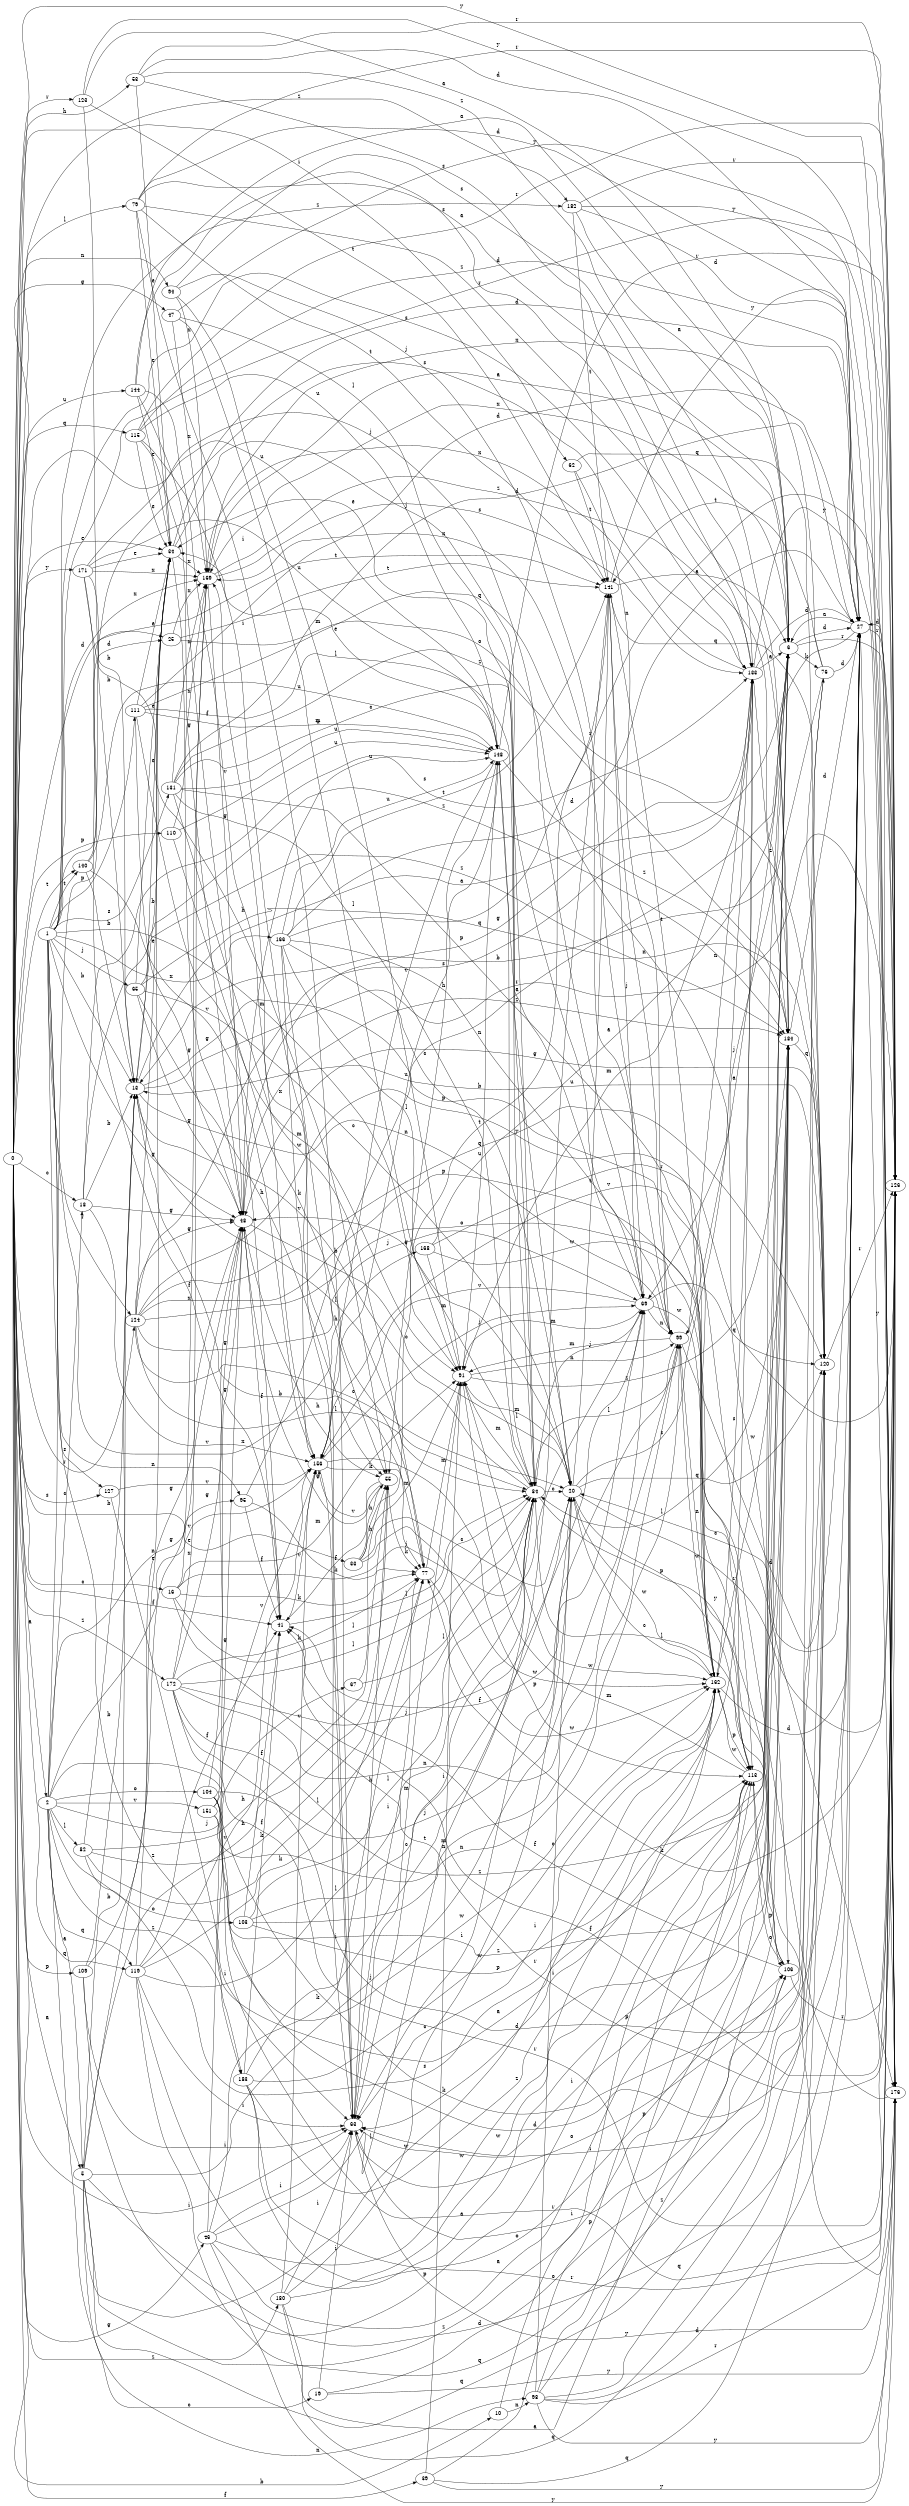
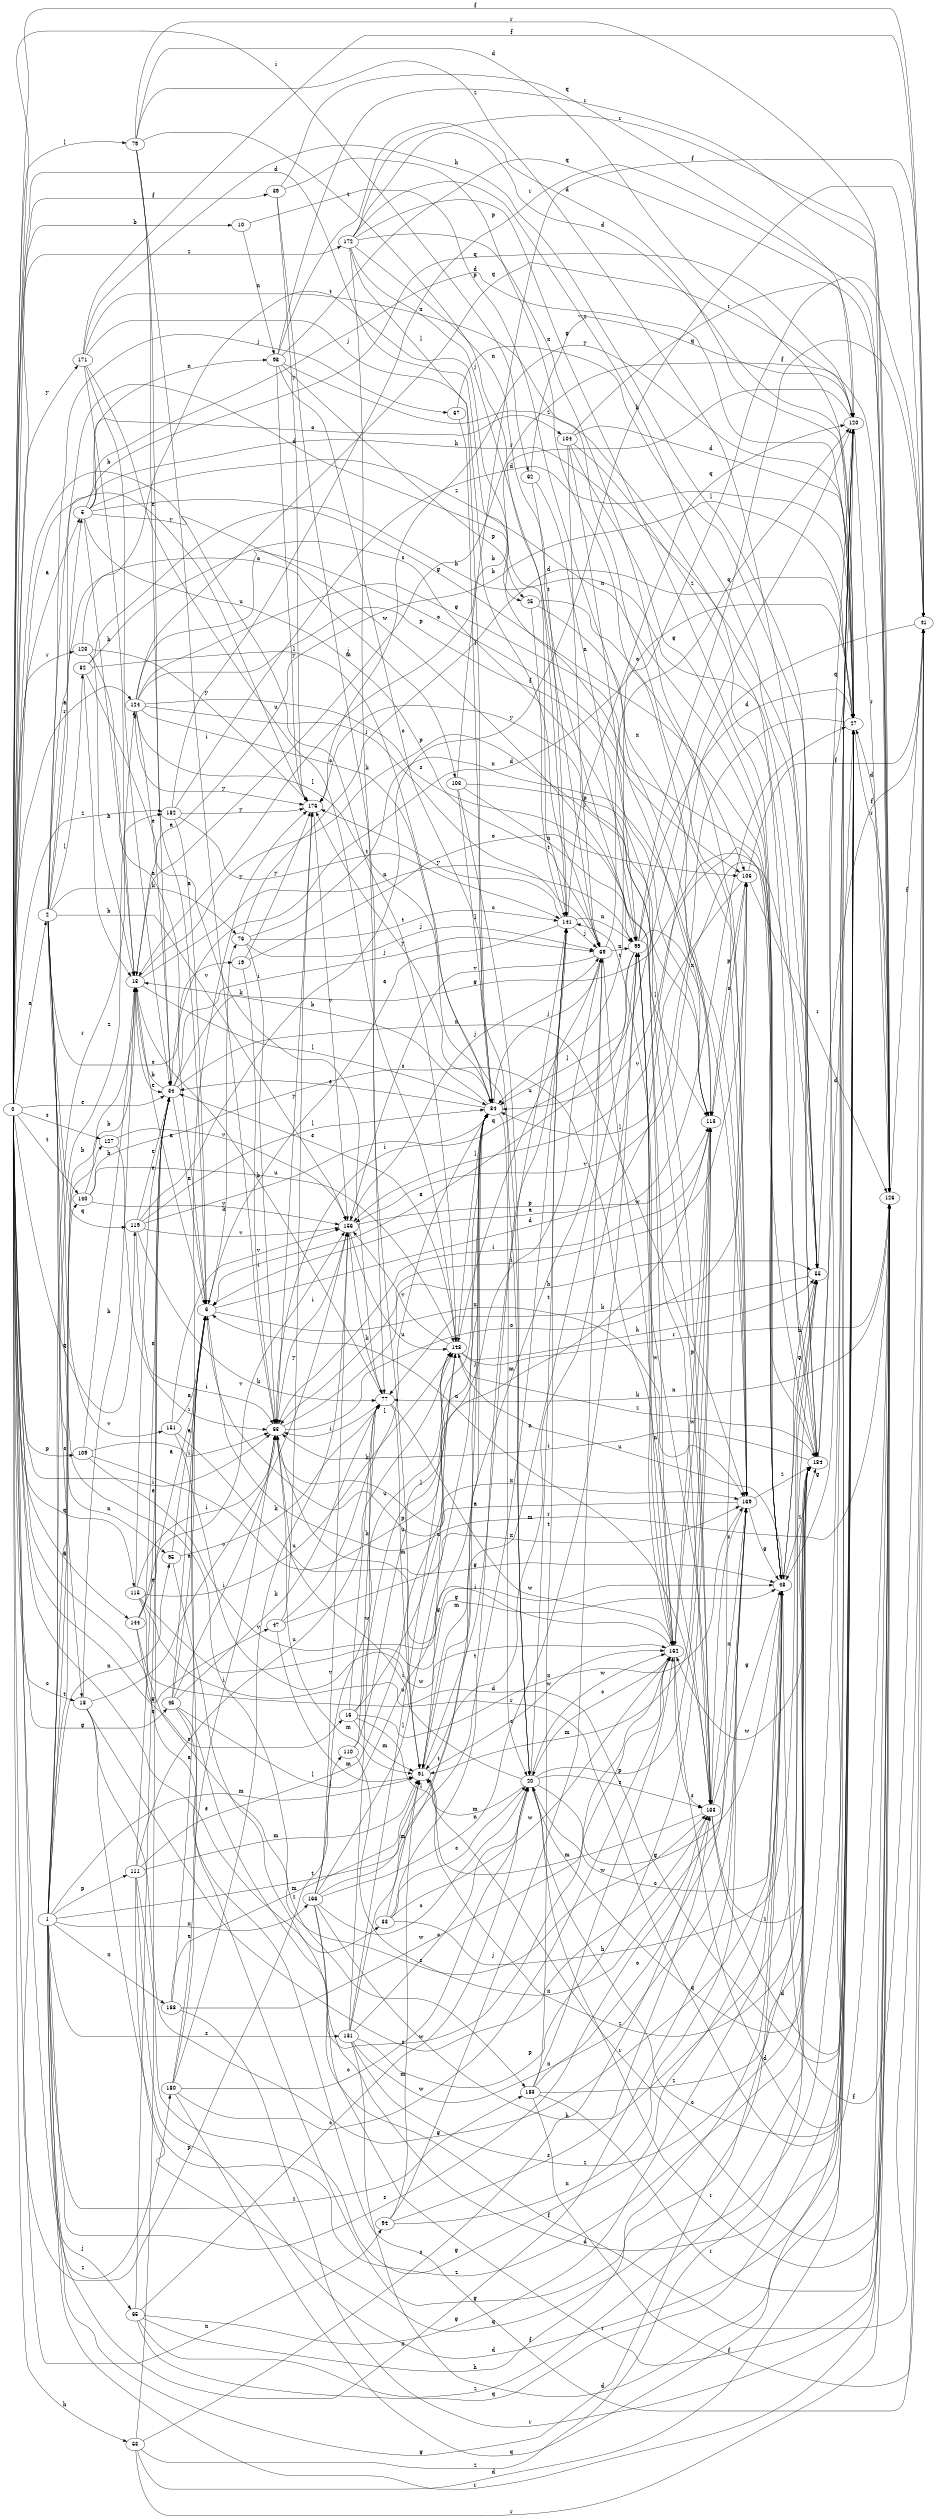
(716, 1920) -> (190, 1199)
